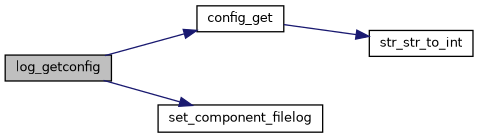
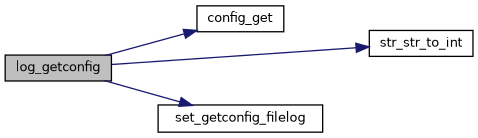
(320, 30) -> (234, 56)
(240, 119) -> (240, 119)
